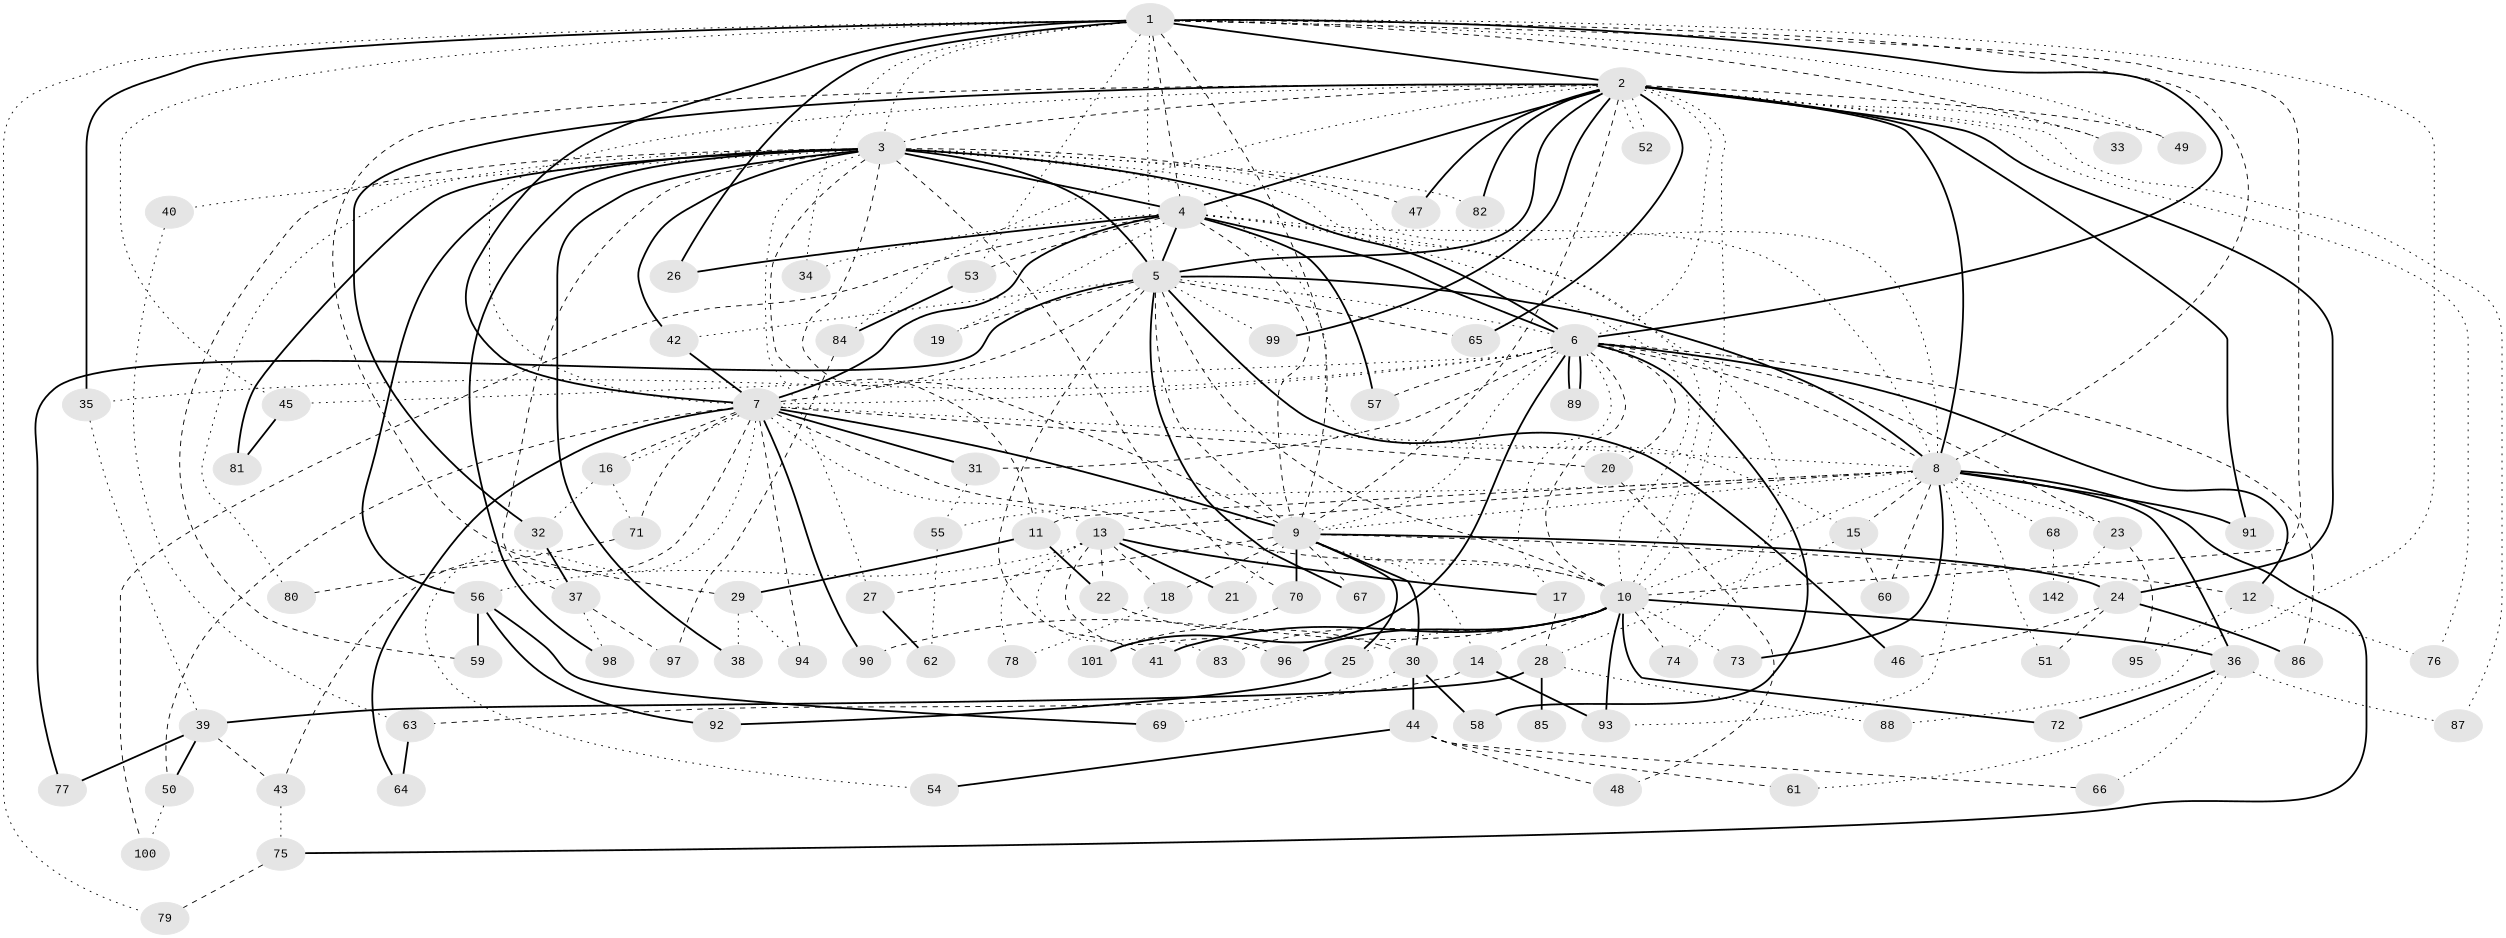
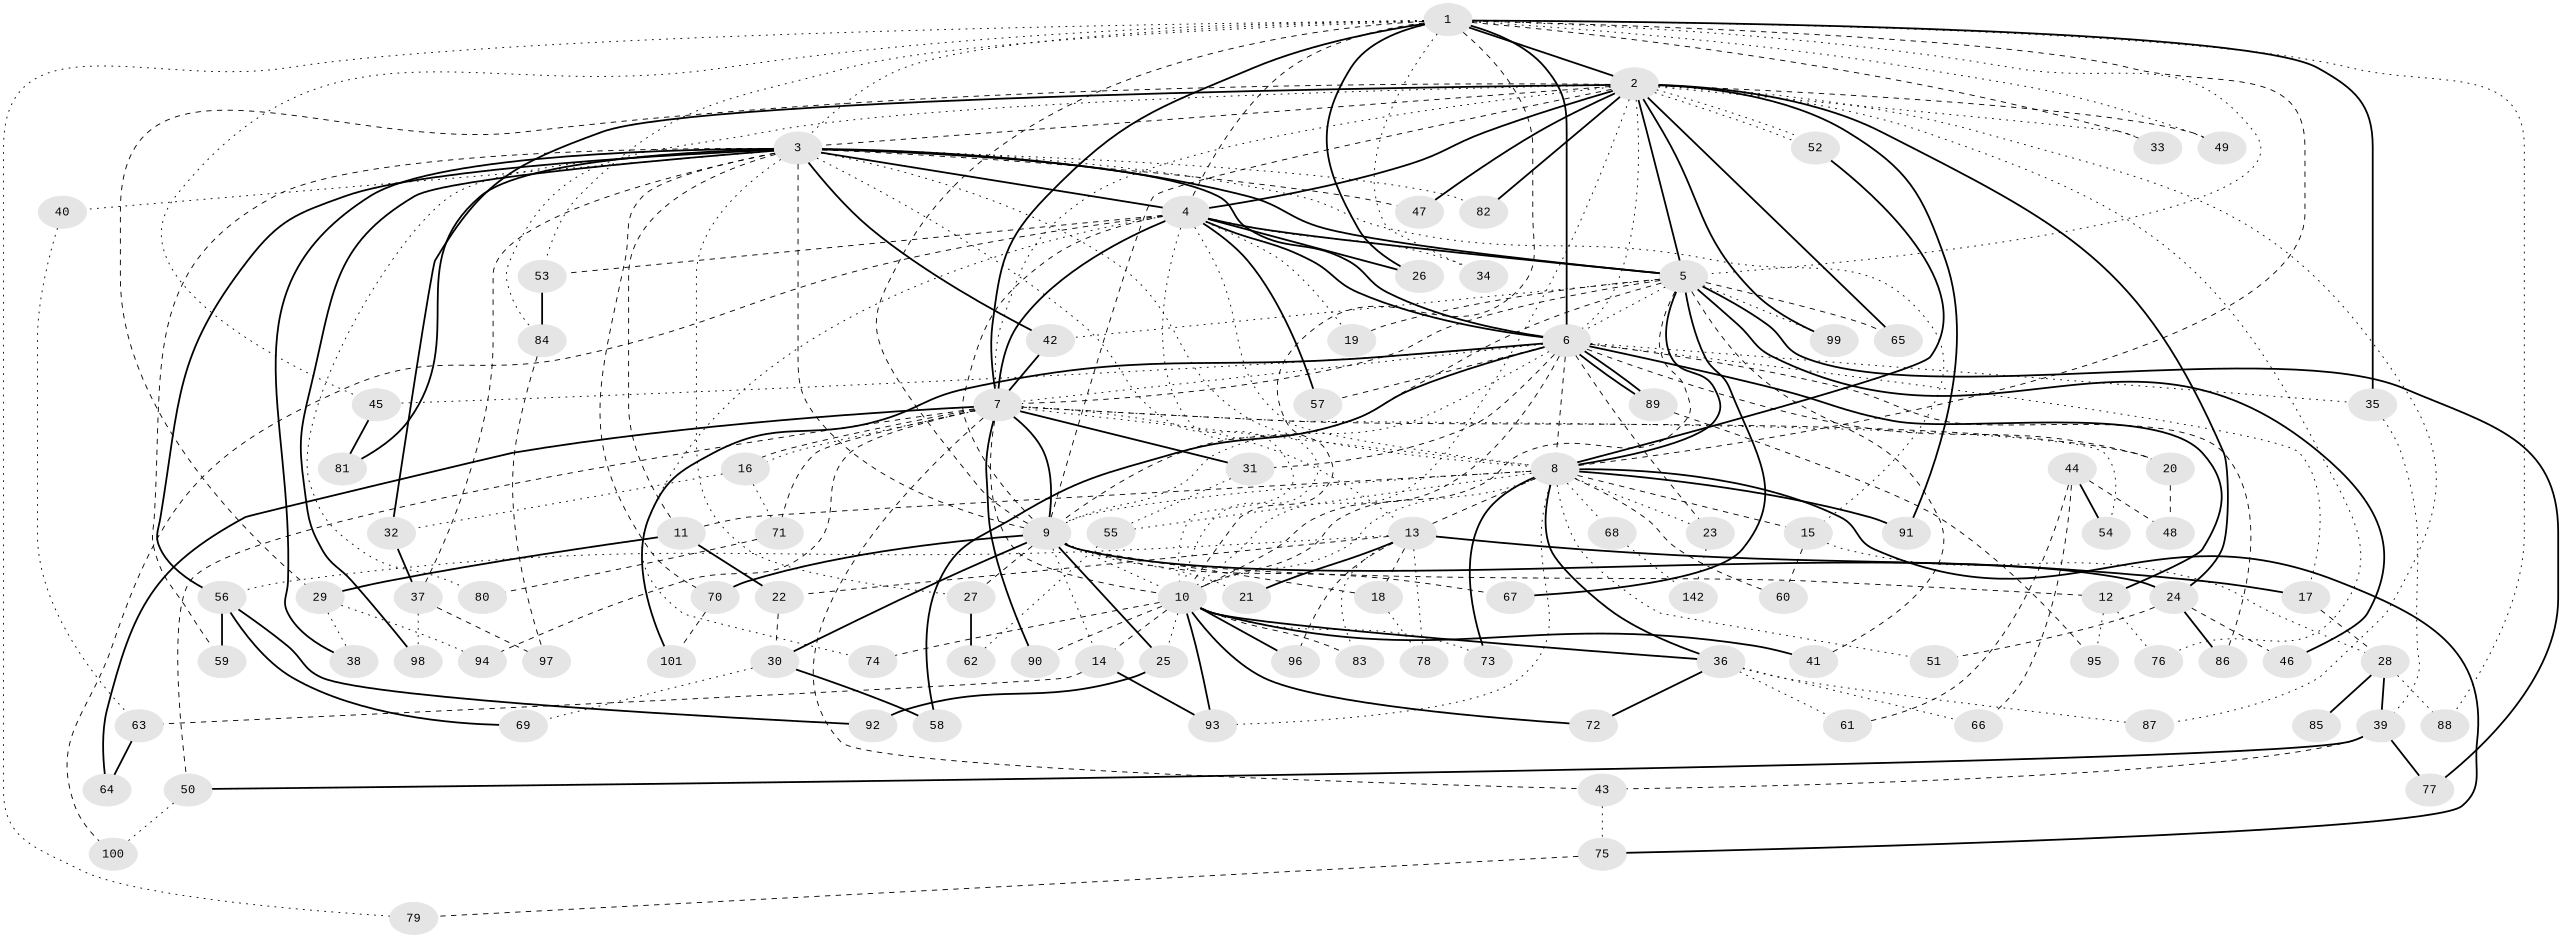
(1928, 160) -> (1827, 393)
(2152, 597) -> (1898, 497)
(1413, 694) -> none
